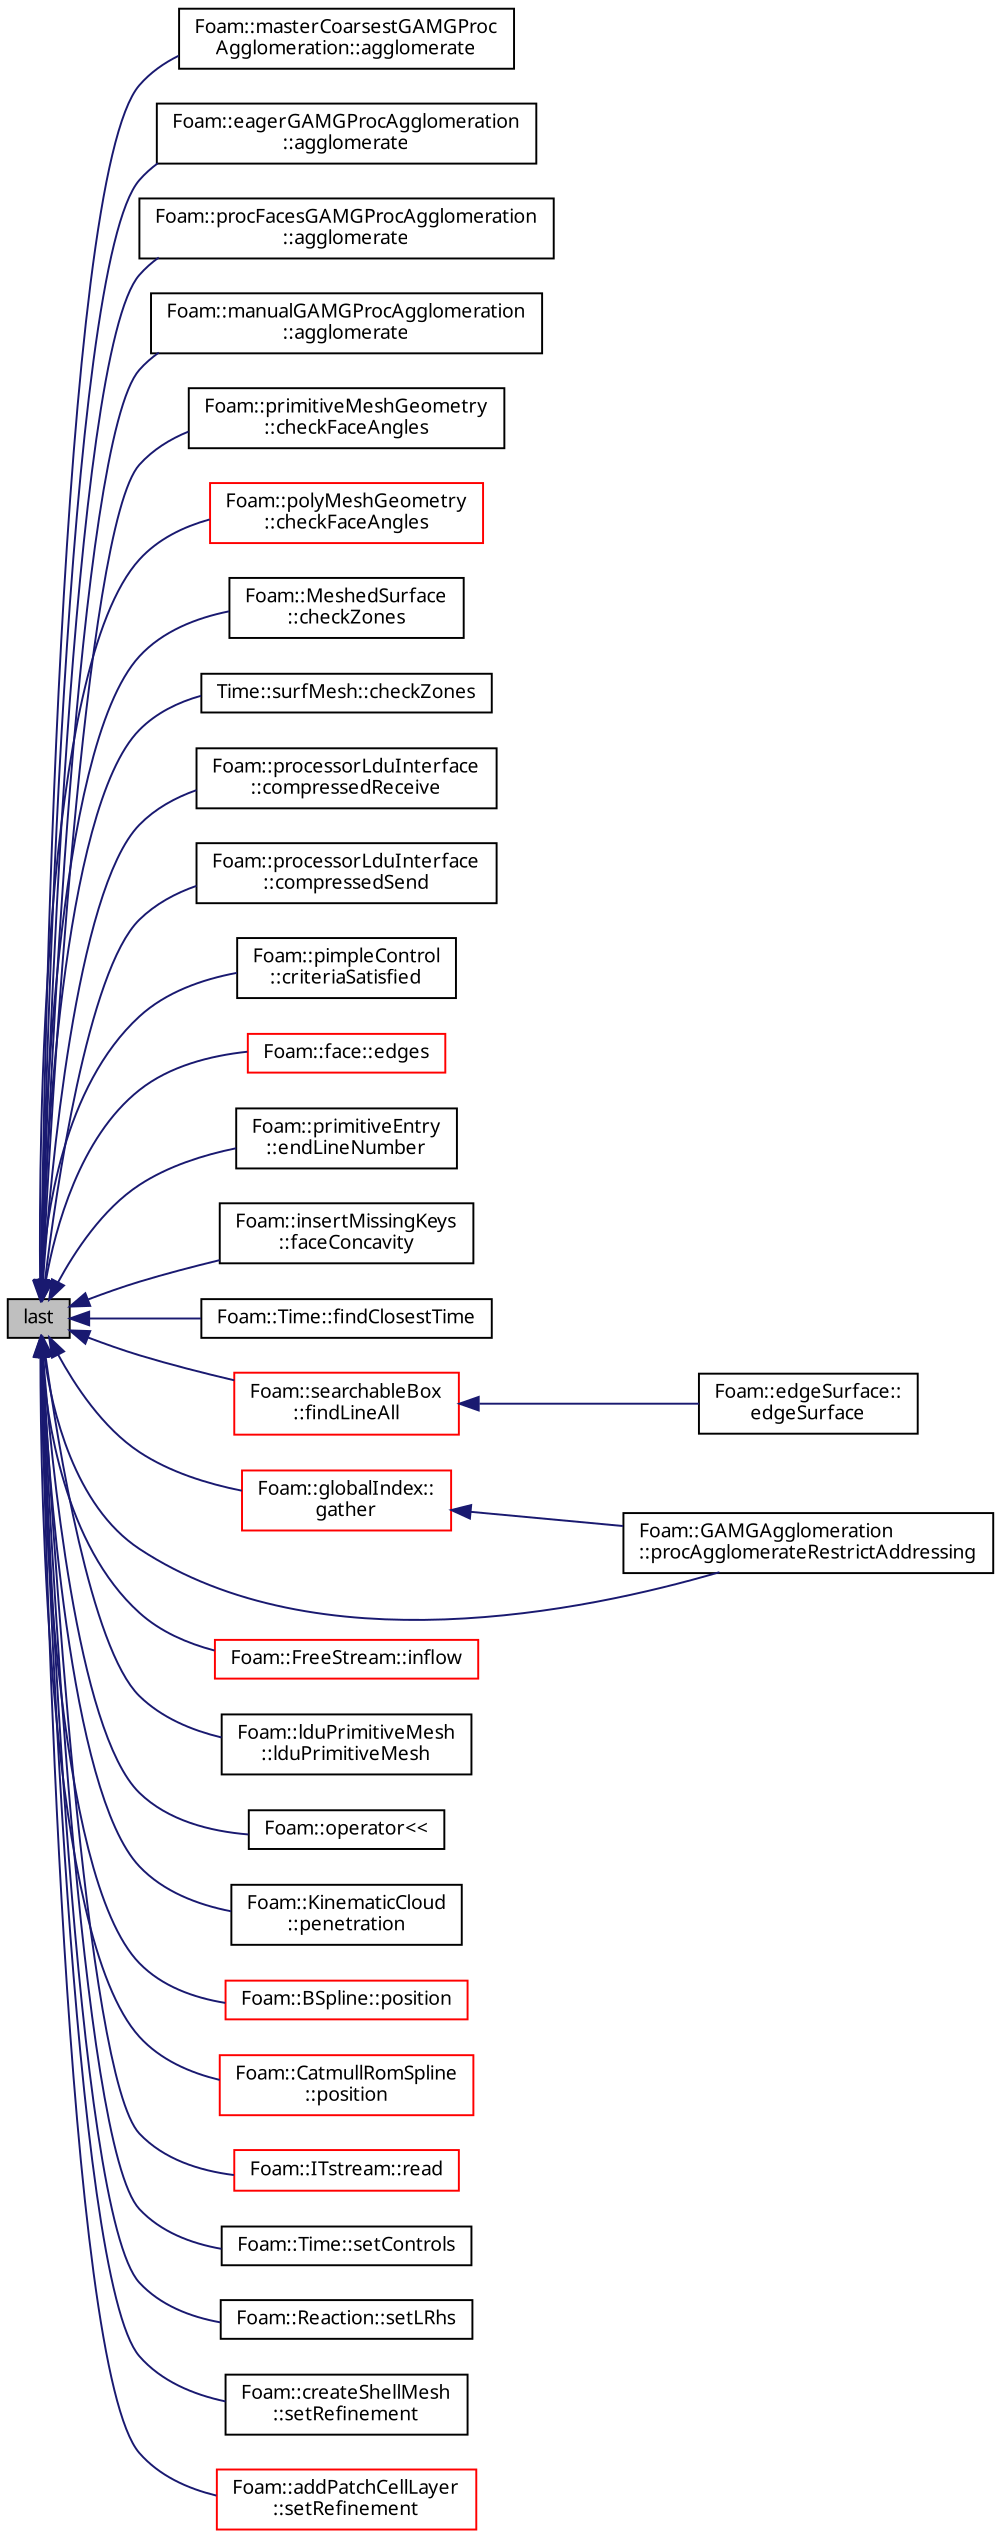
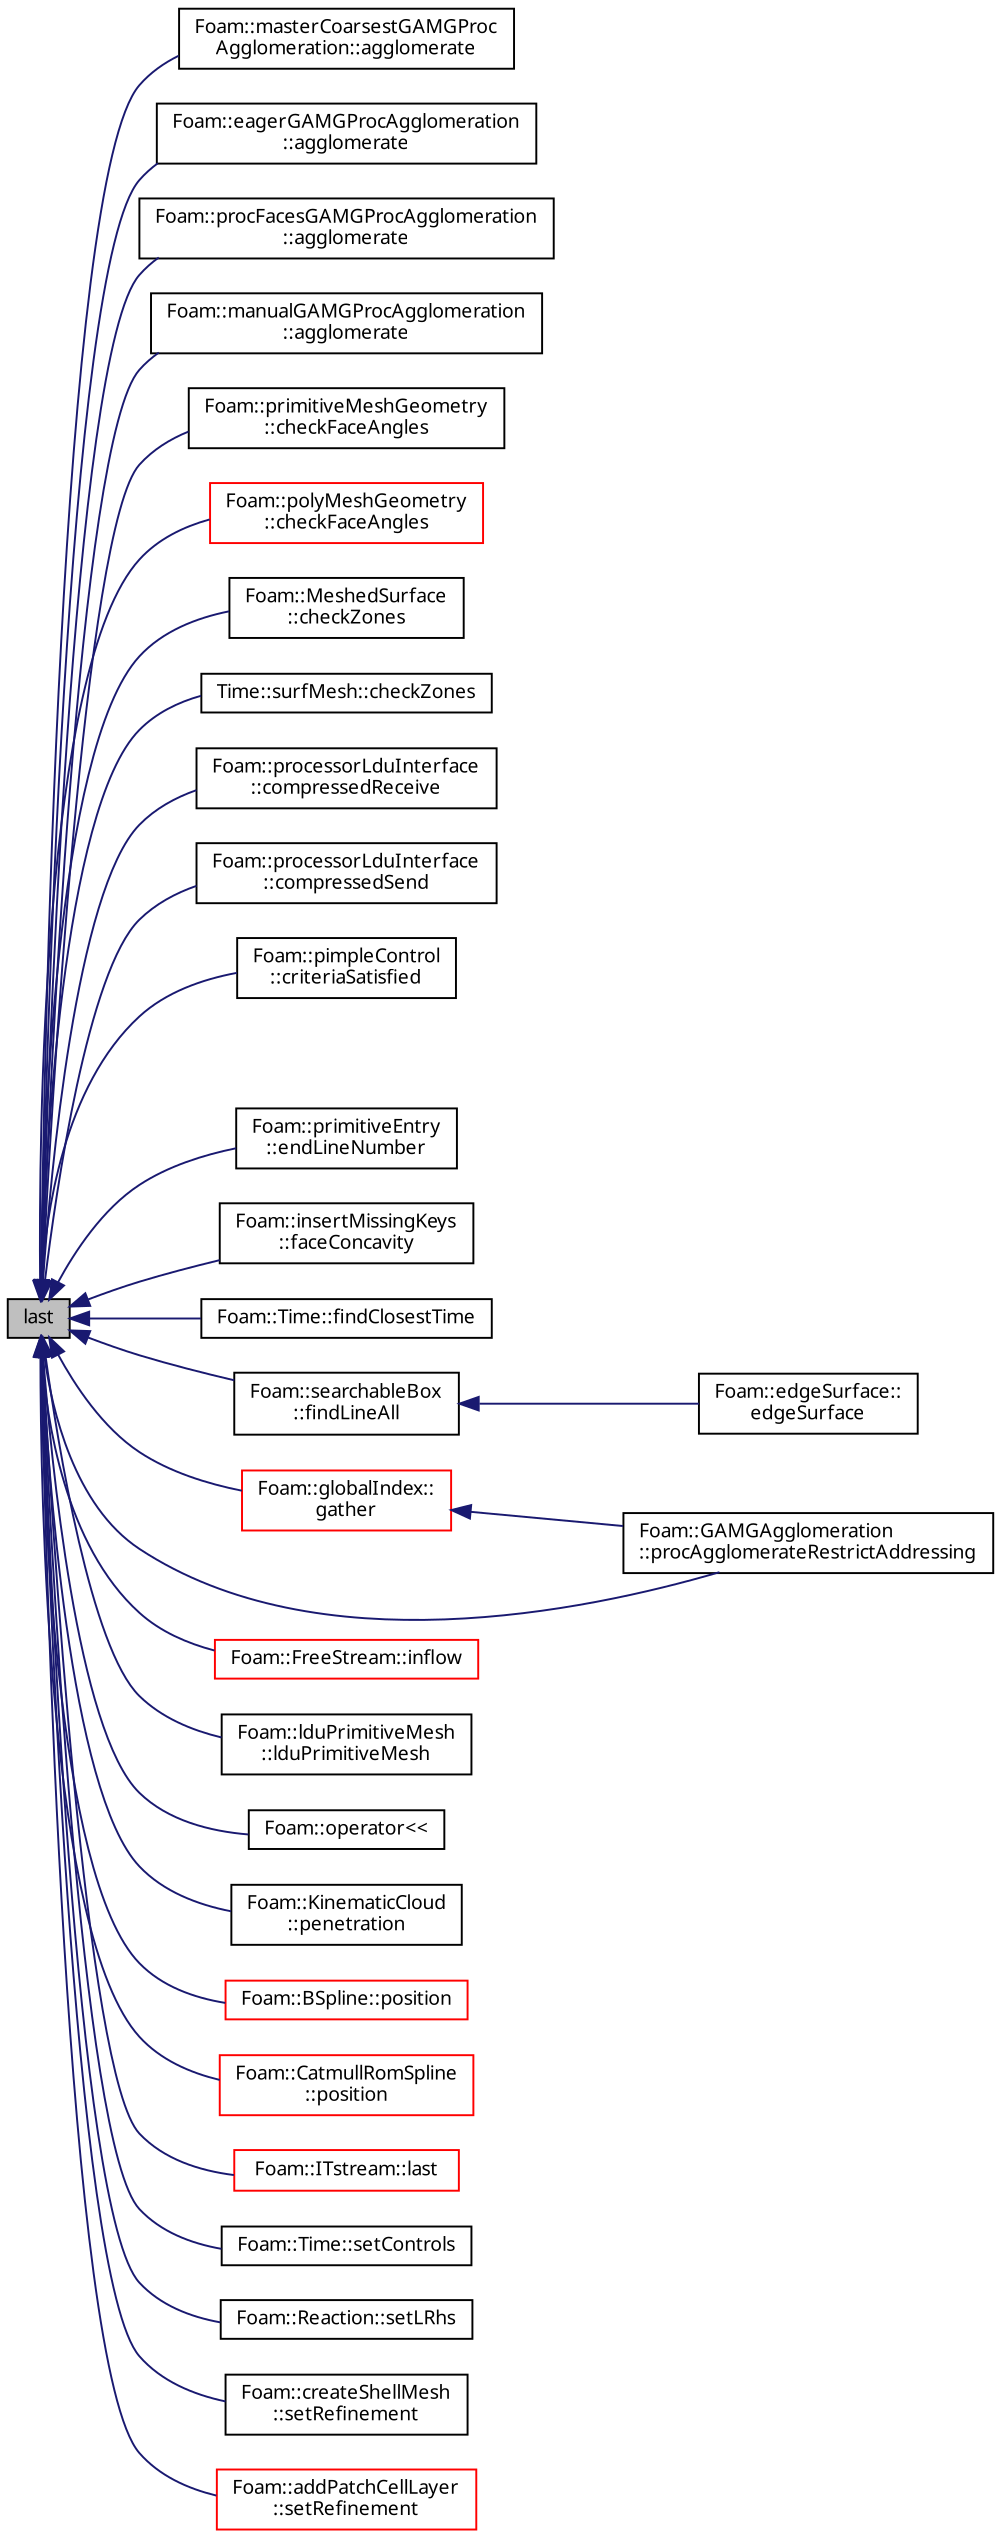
(347, 1053) -> none
(347, 1404) -> (347, 1404)
(347, 2170) -> (347, 2170)
